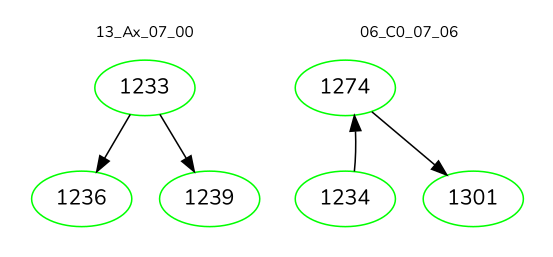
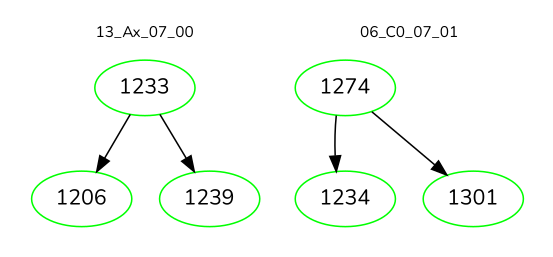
(409, 33) -> (409, 33)
(356, 151) -> (335, 136)
(82, 199) -> (82, 199)
